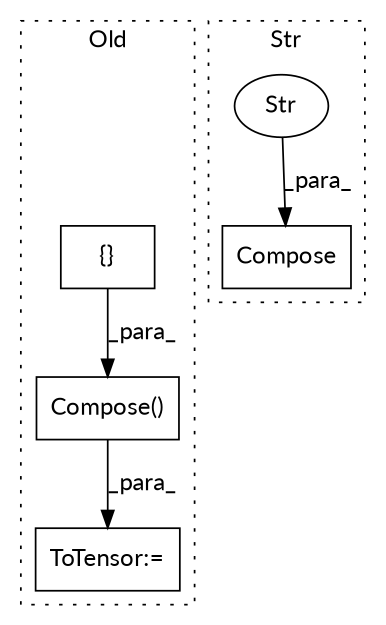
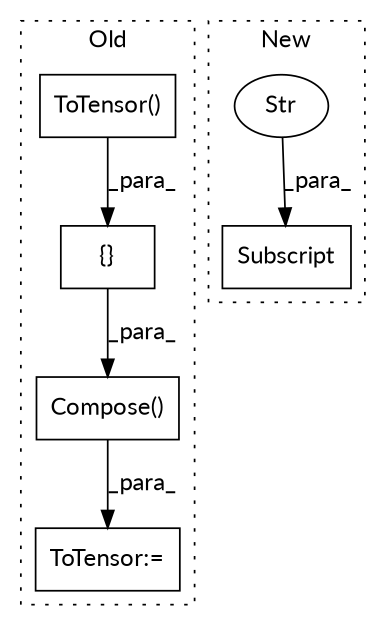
(287, 41) -> (287, 41)
none -> (108, 106)
(287, 257) -> (287, 257)
